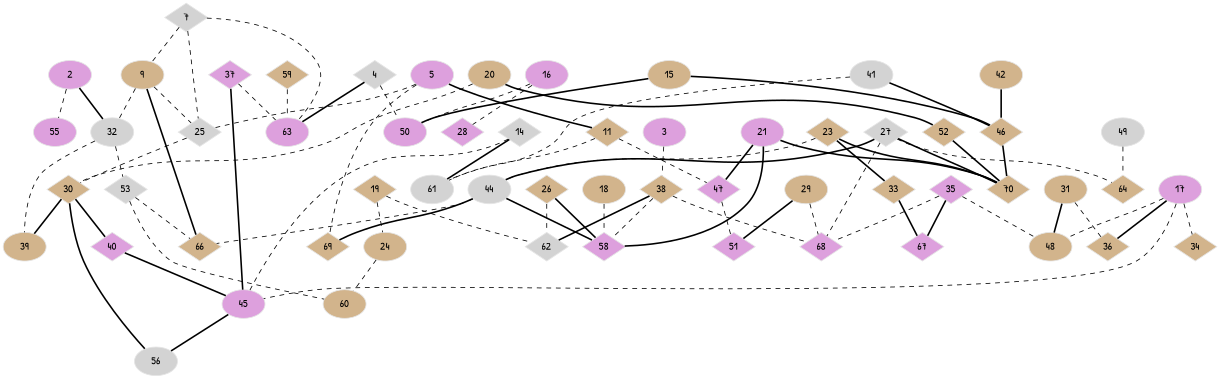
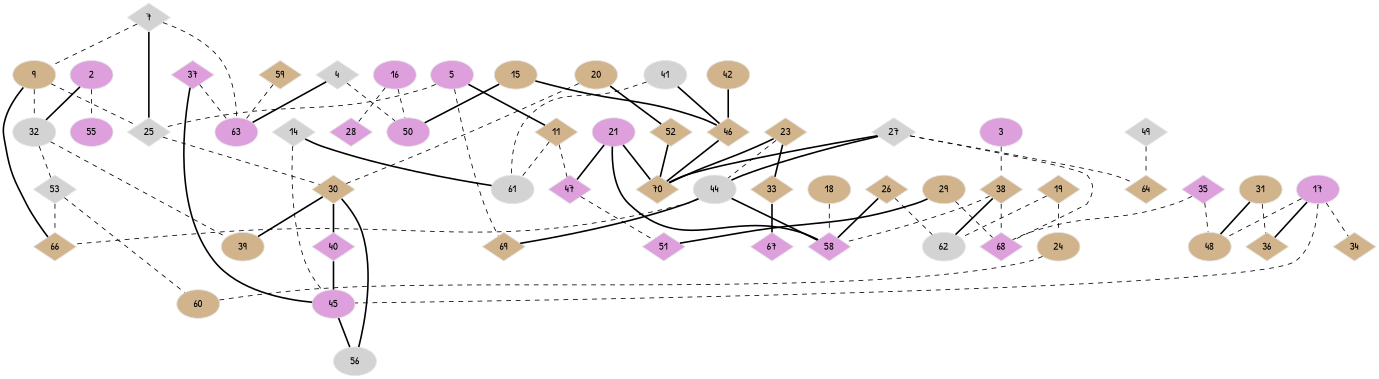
(193, 75) -> (149, 75)
(1123, 132) -> (1146, 132)
(937, 218) -> none
(547, 247) -> (944, 247)
